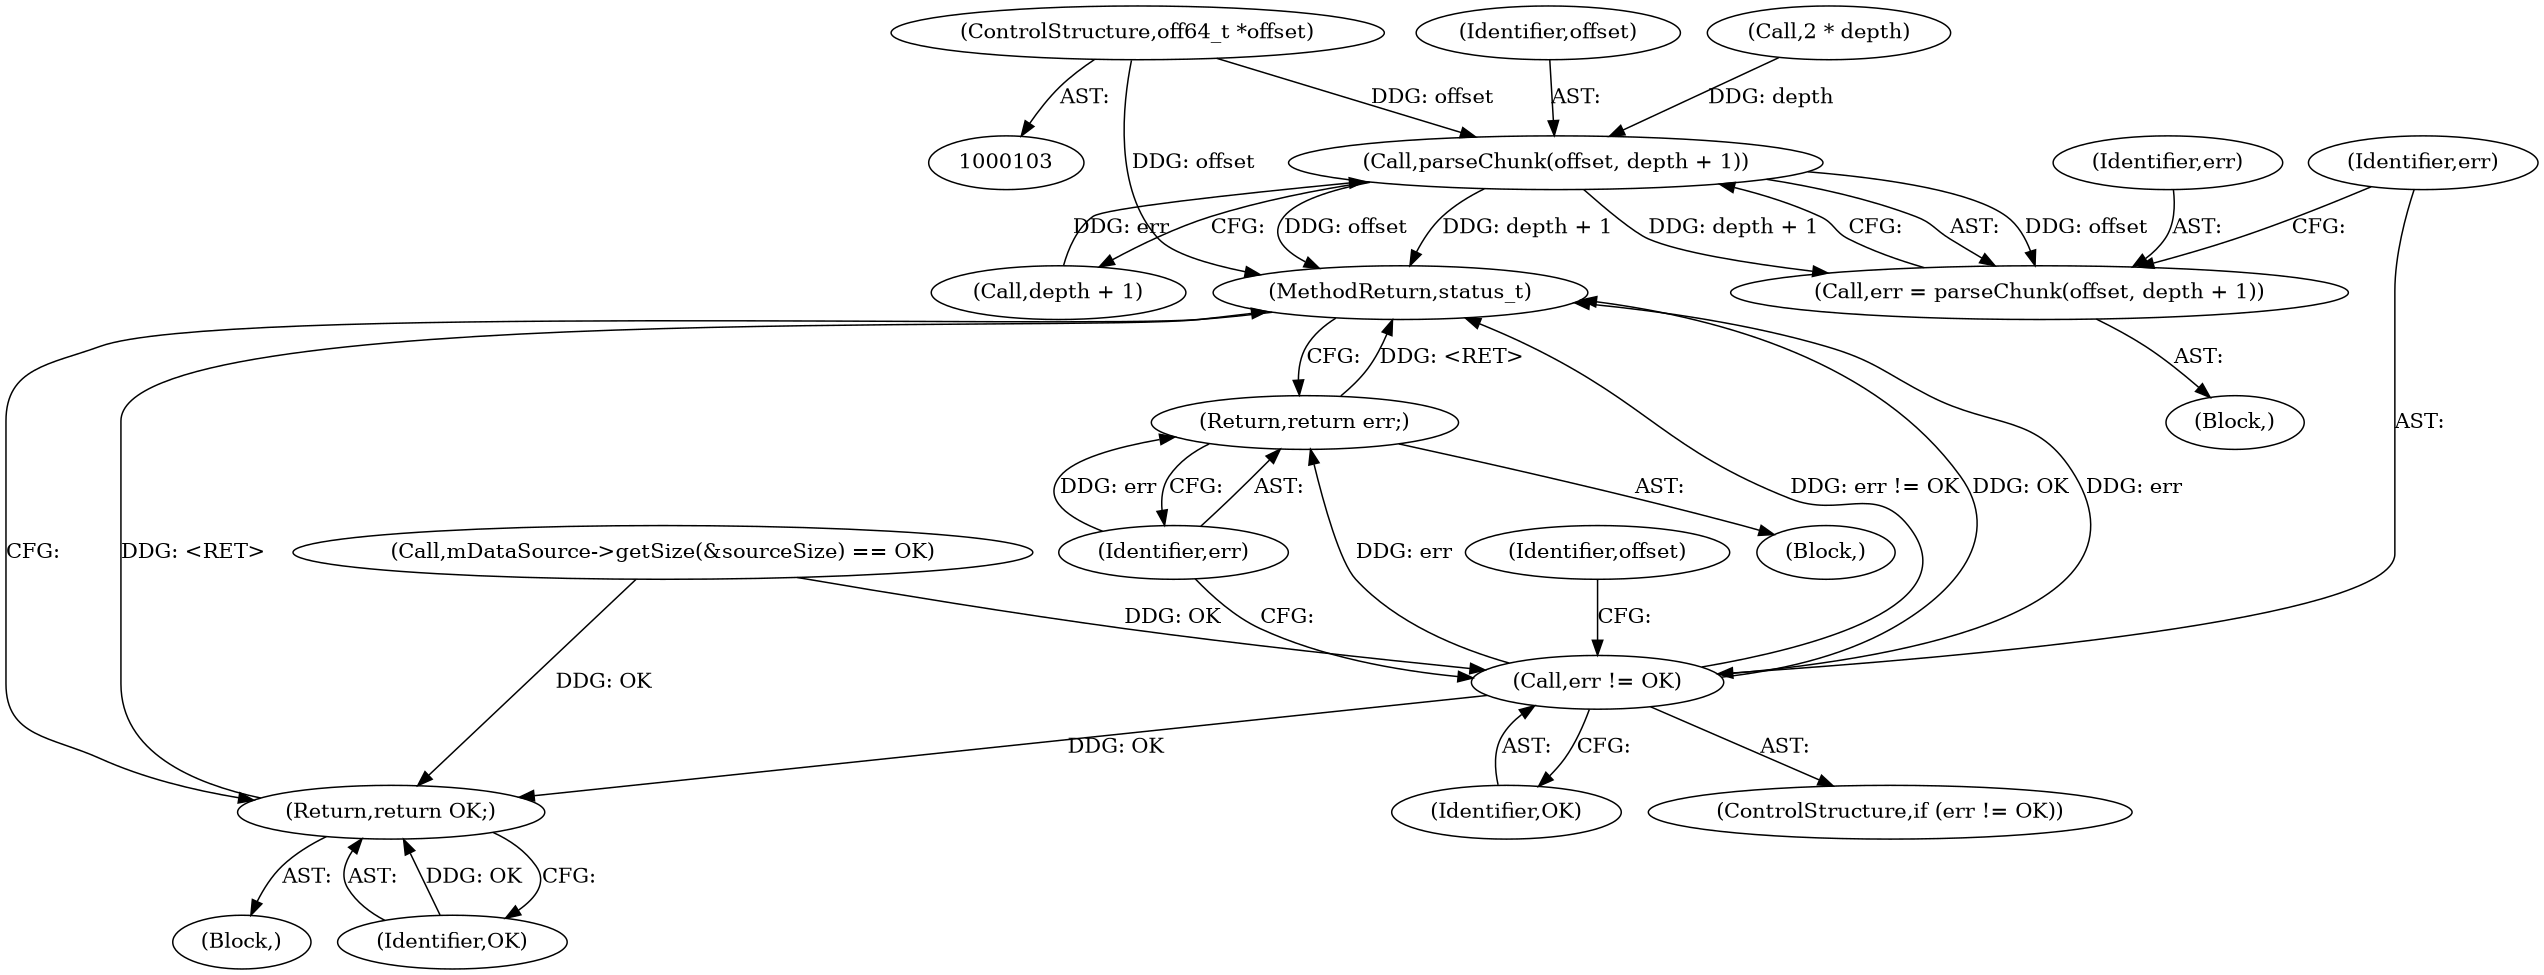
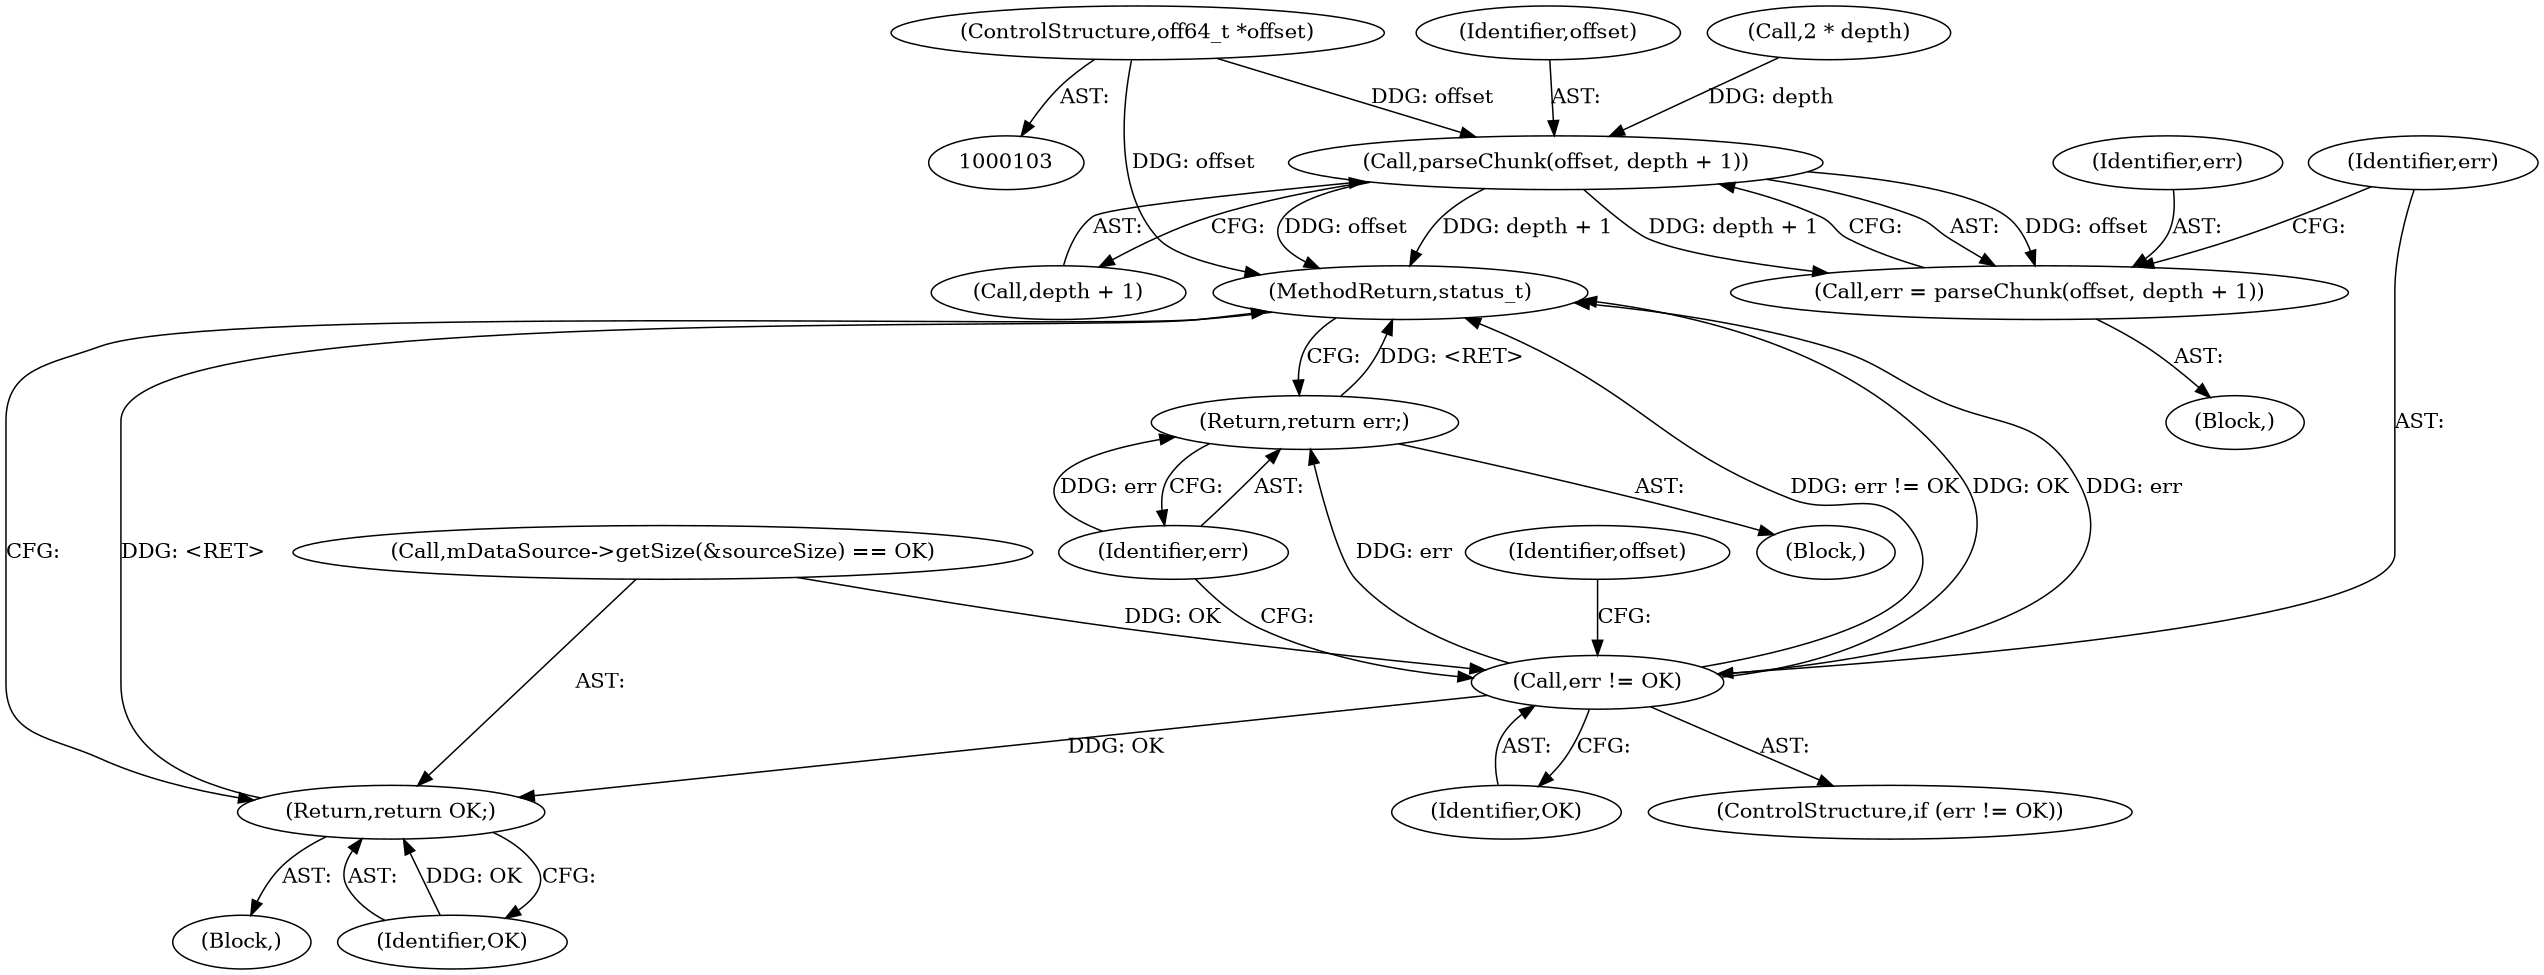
(1121, 228) -> (1121, 228)
(604, 682) -> (604, 682)
